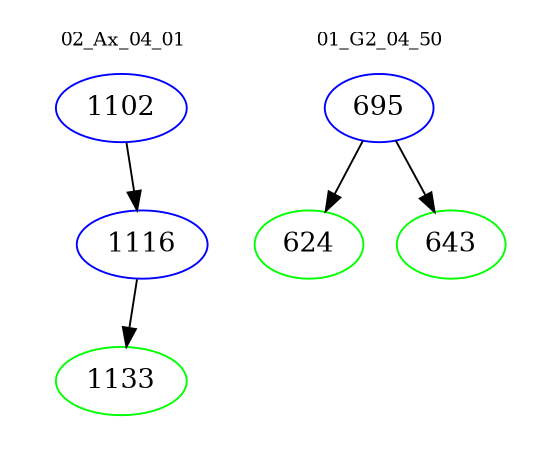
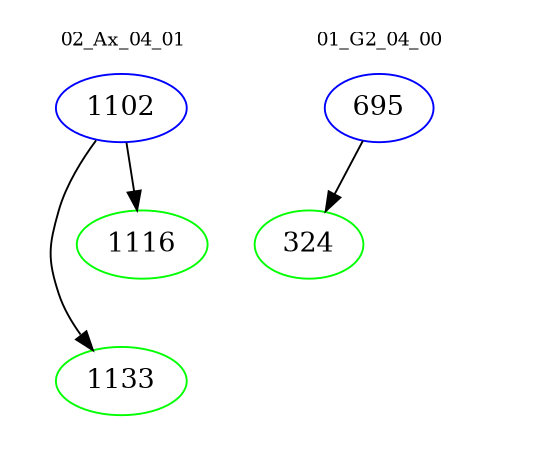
(380, 41) -> (380, 41)
(142, 245) -> (142, 245)
(309, 245) -> (309, 245)
(451, 245) -> none
(133, 304) -> (53, 236)
